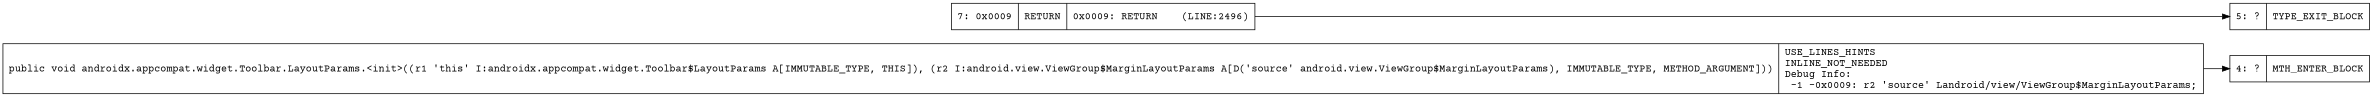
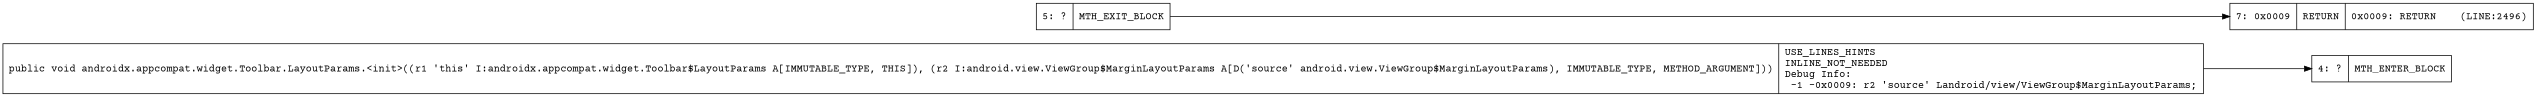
(2318, 16) -> (1122, 16)
(1739, 17) -> (1696, 17)
